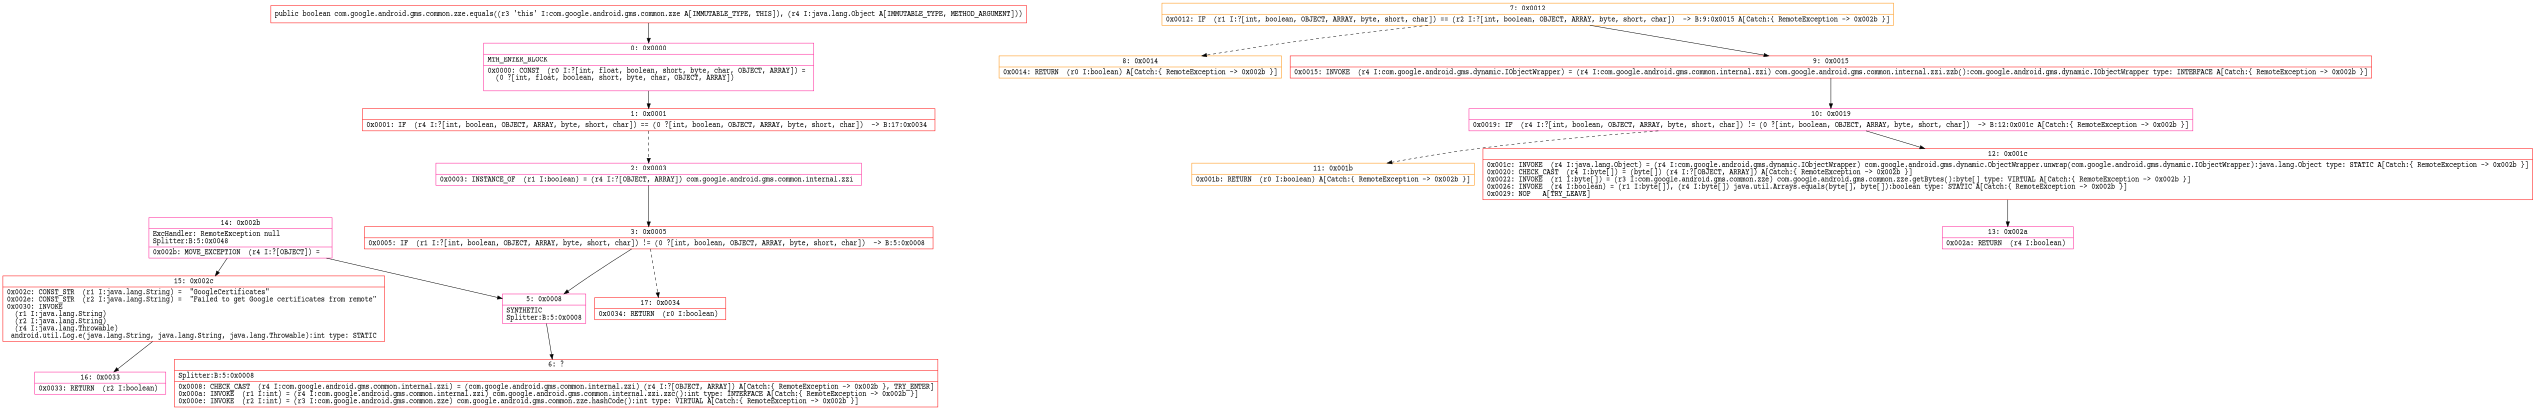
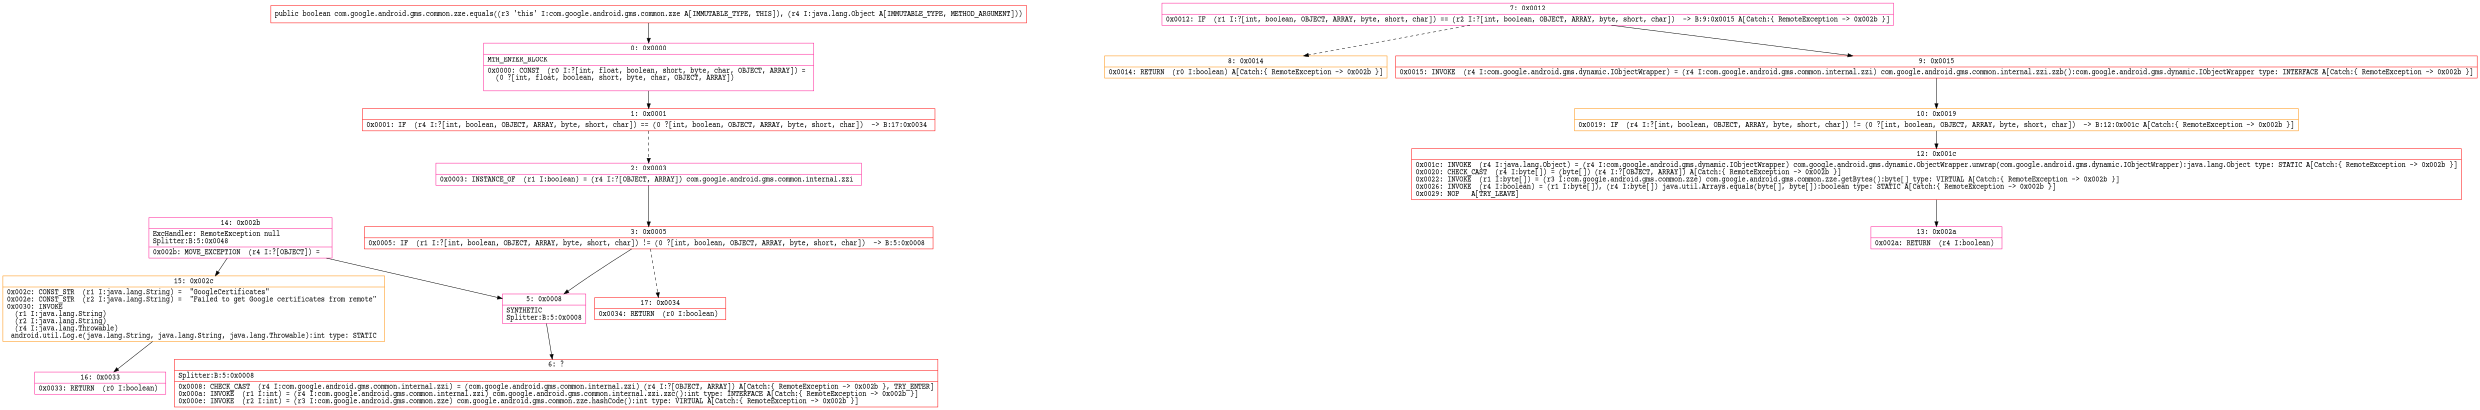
(1528, 14) -> (1528, 14)
(1831, 120) -> (1936, 120)
(1333, 174) -> none
(194, 309) -> (194, 309)
(100, 388) -> (100, 388)
